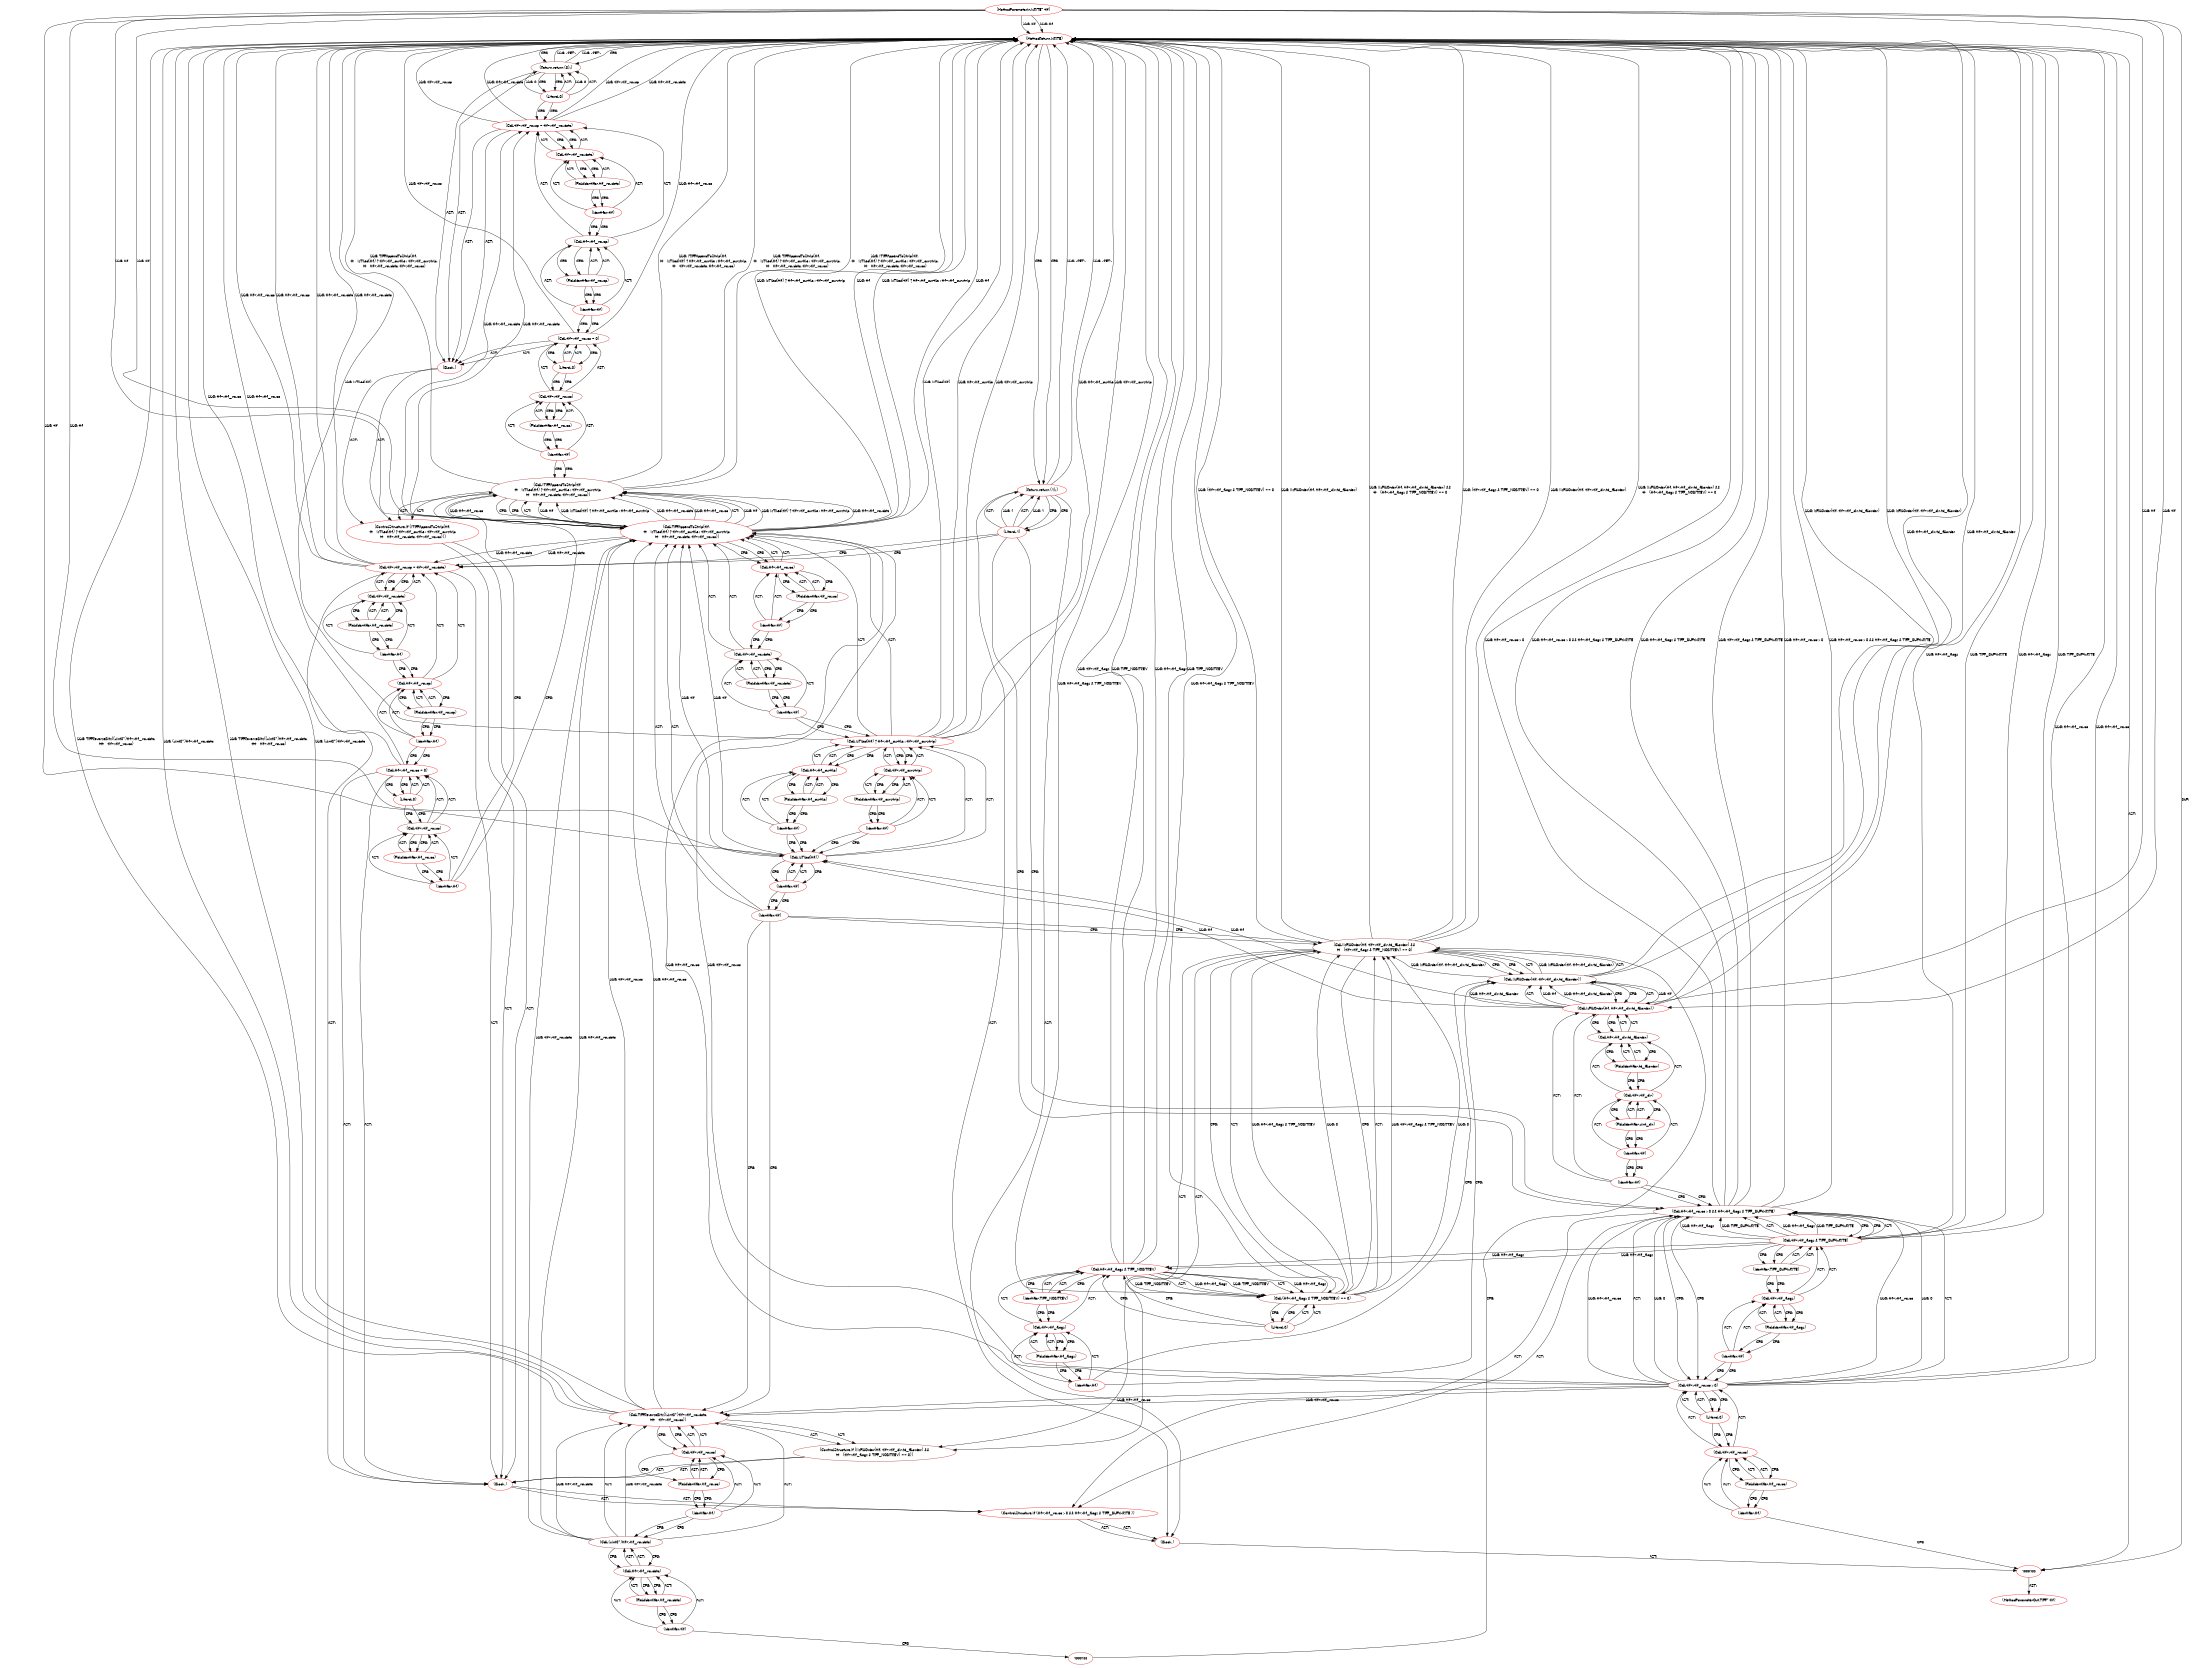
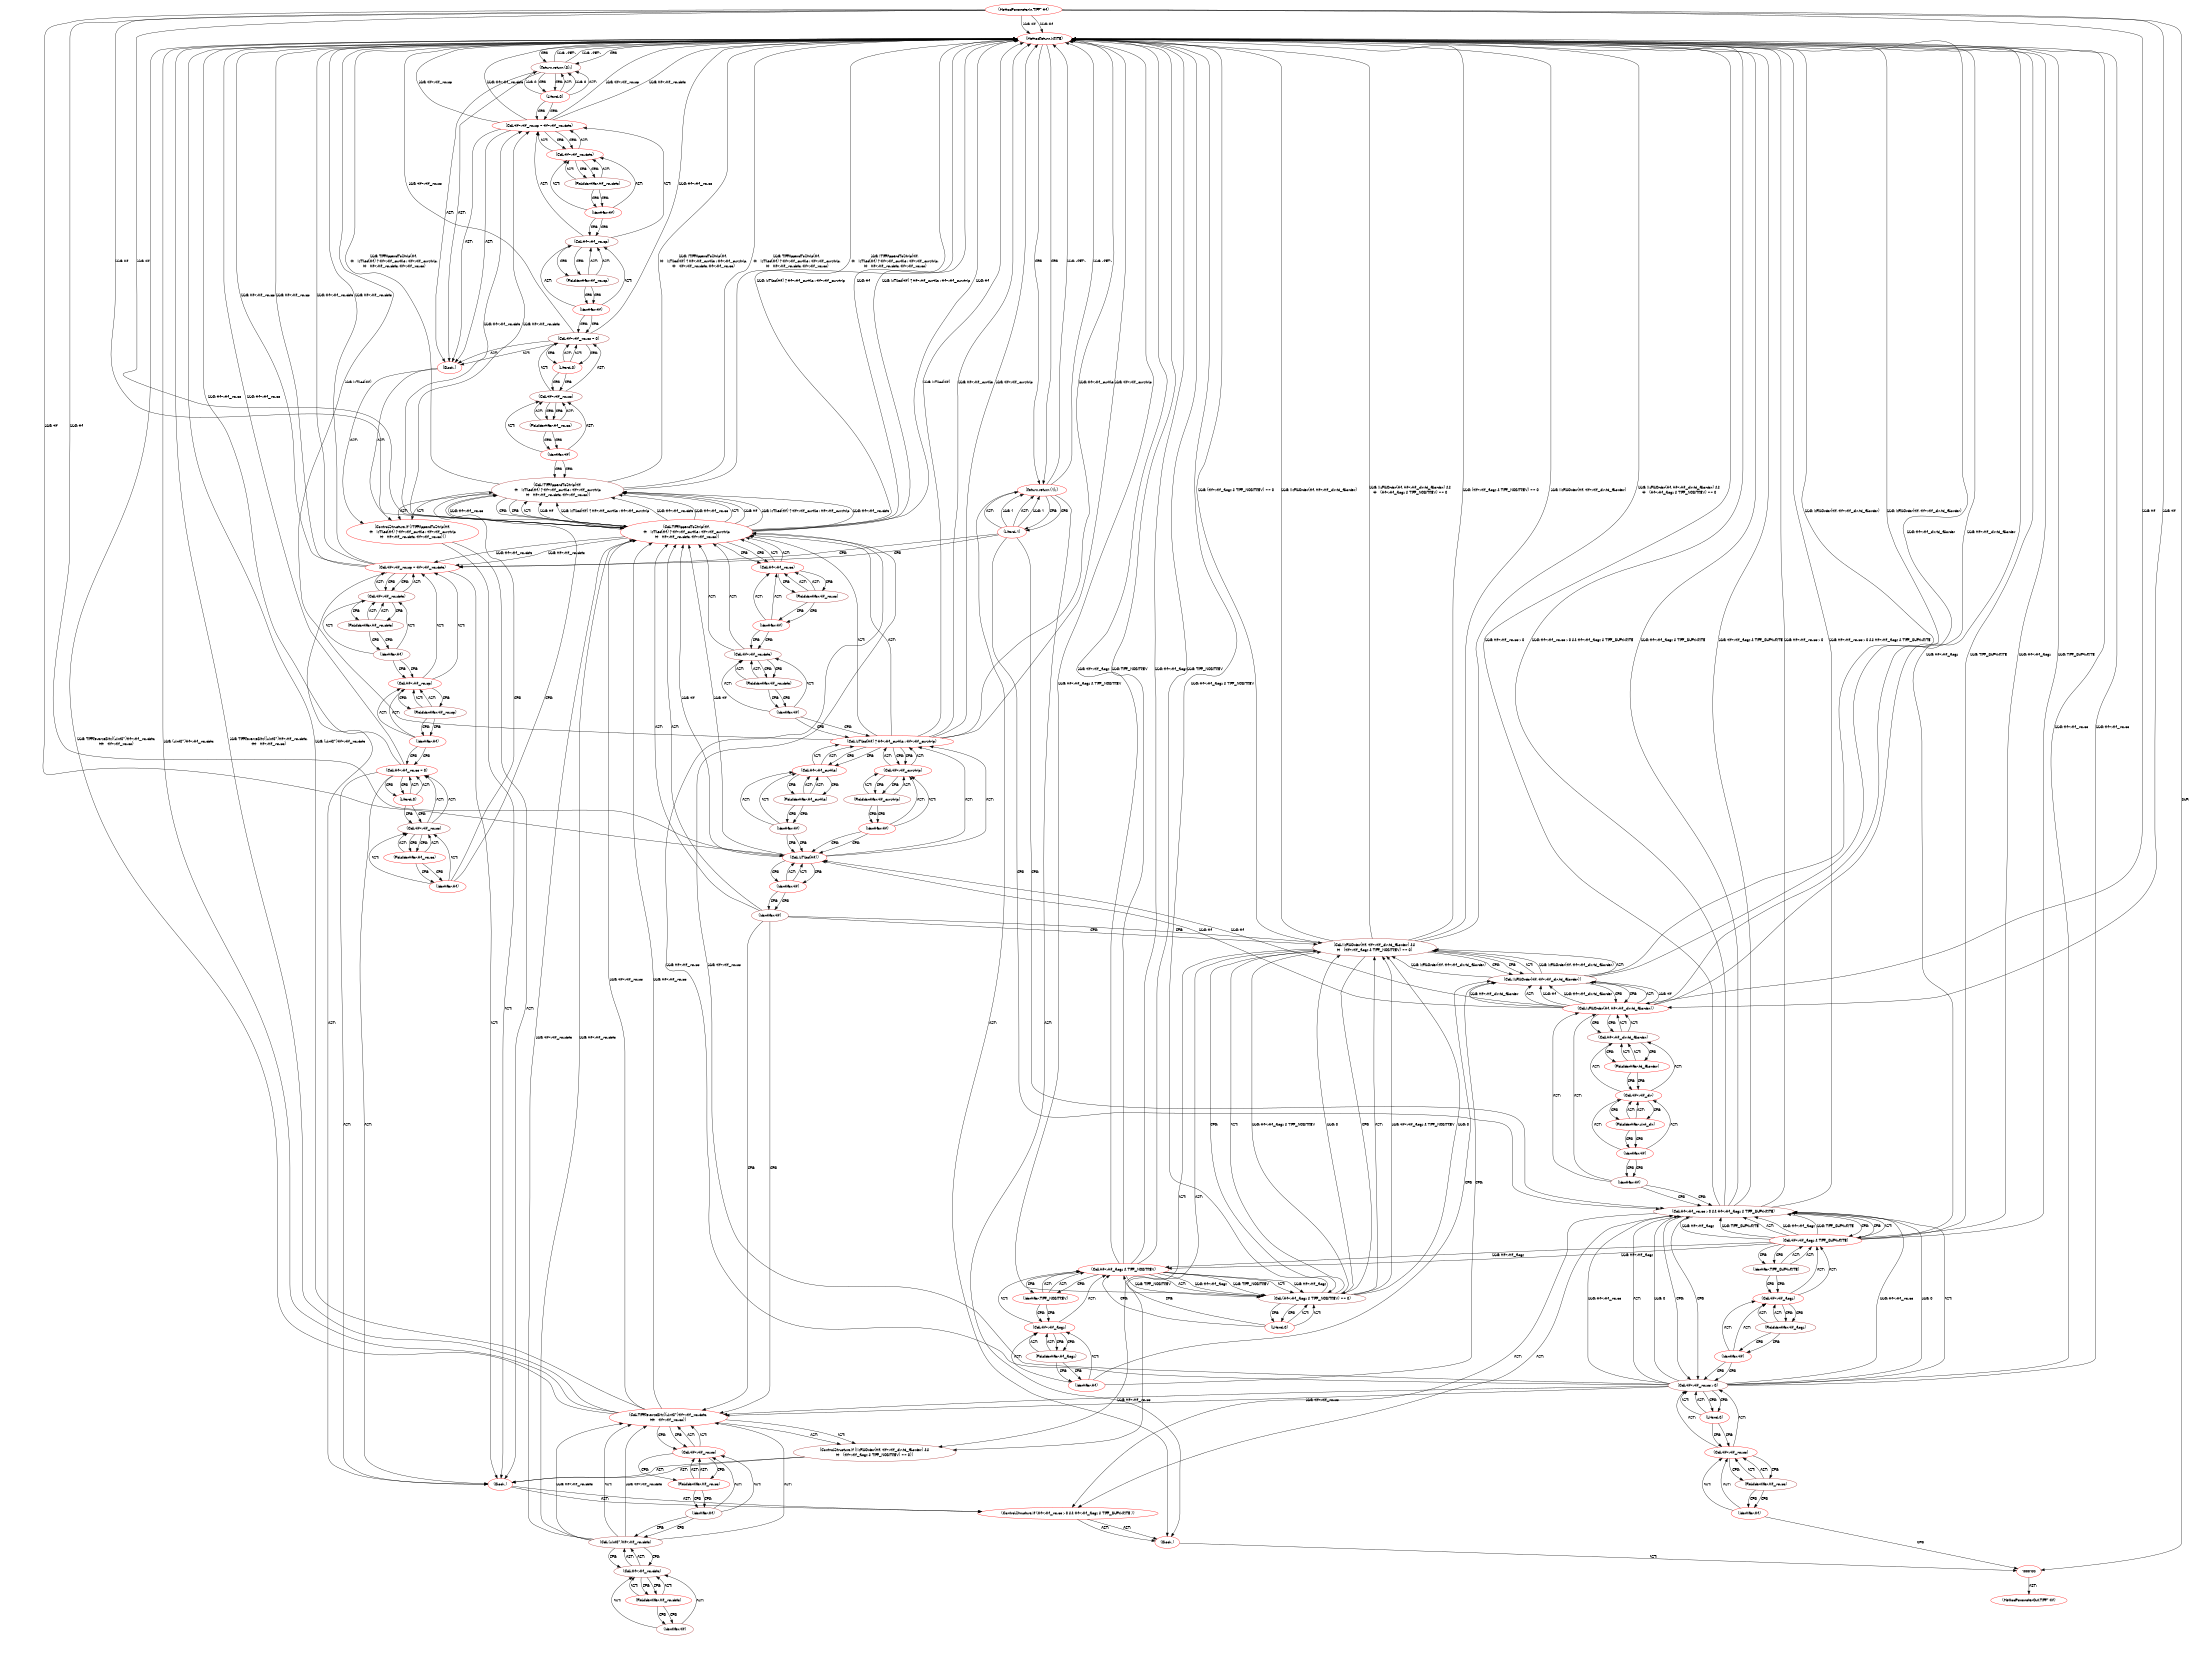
(1024, 10) -> (1024, 10)
(2130, 318) -> none
(1081, 1658) -> none
